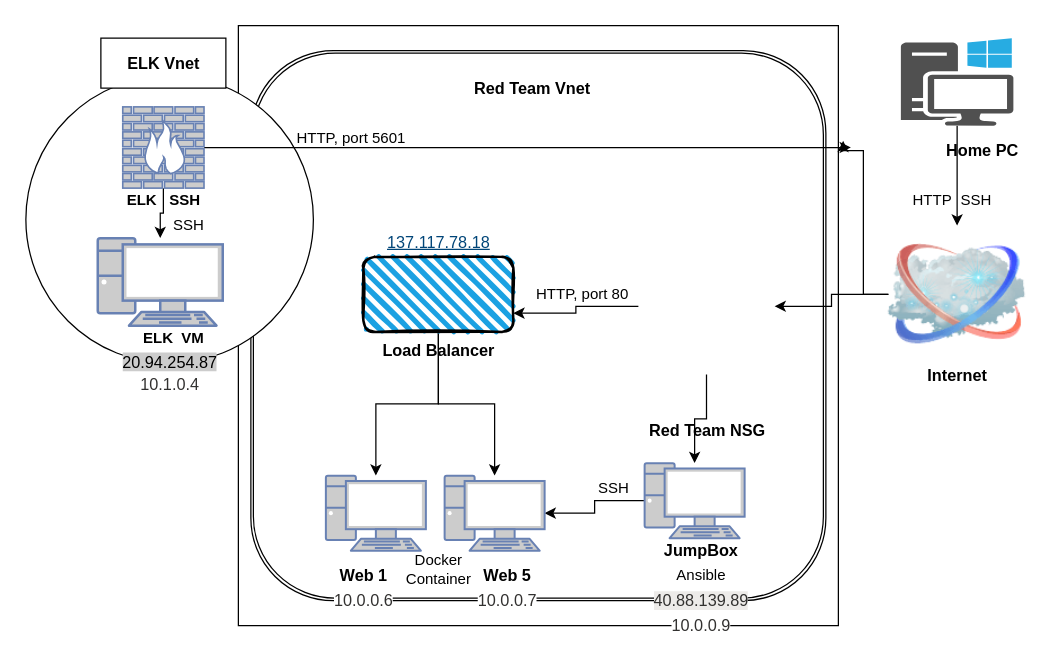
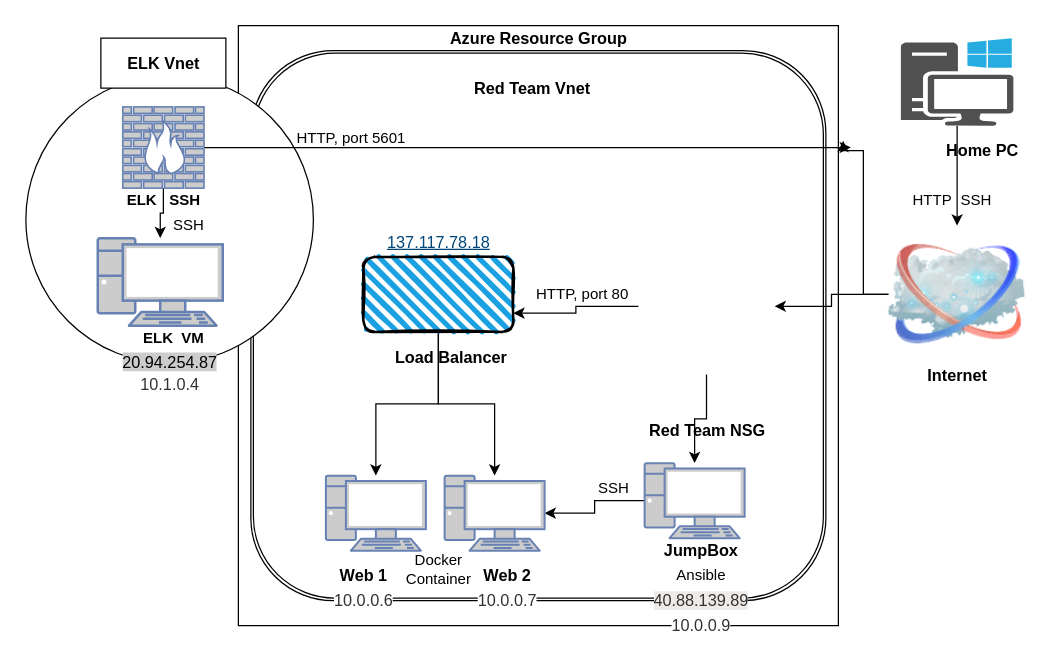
none -> (538, 38)
(438, 351) -> (451, 357)
(508, 576) -> (508, 576)
